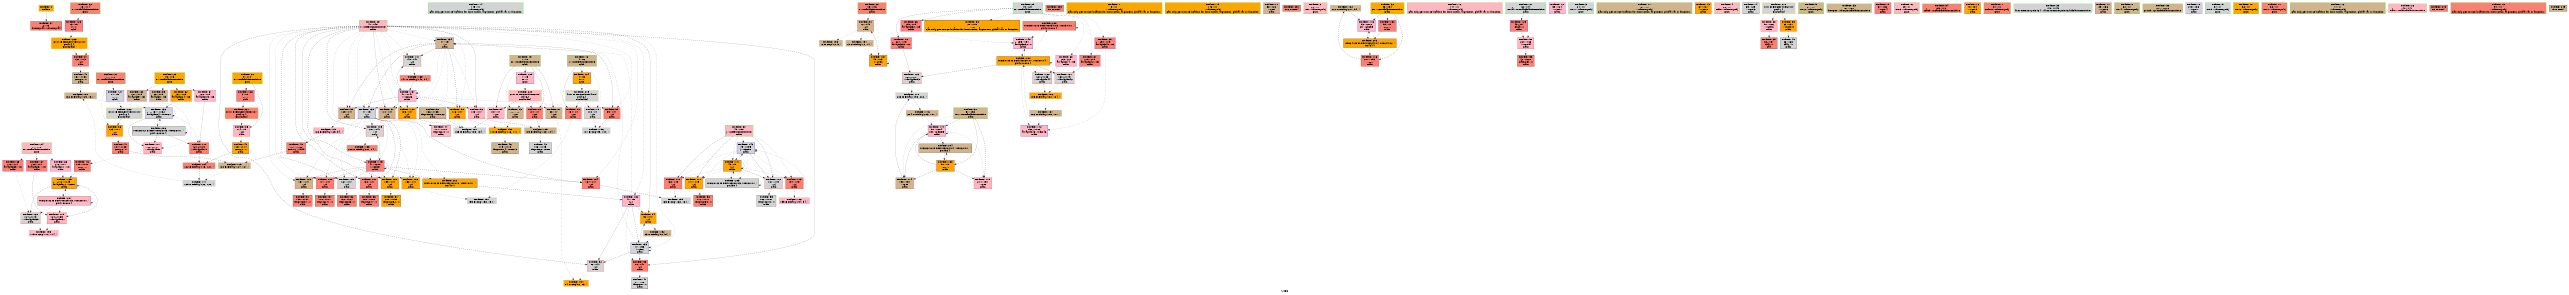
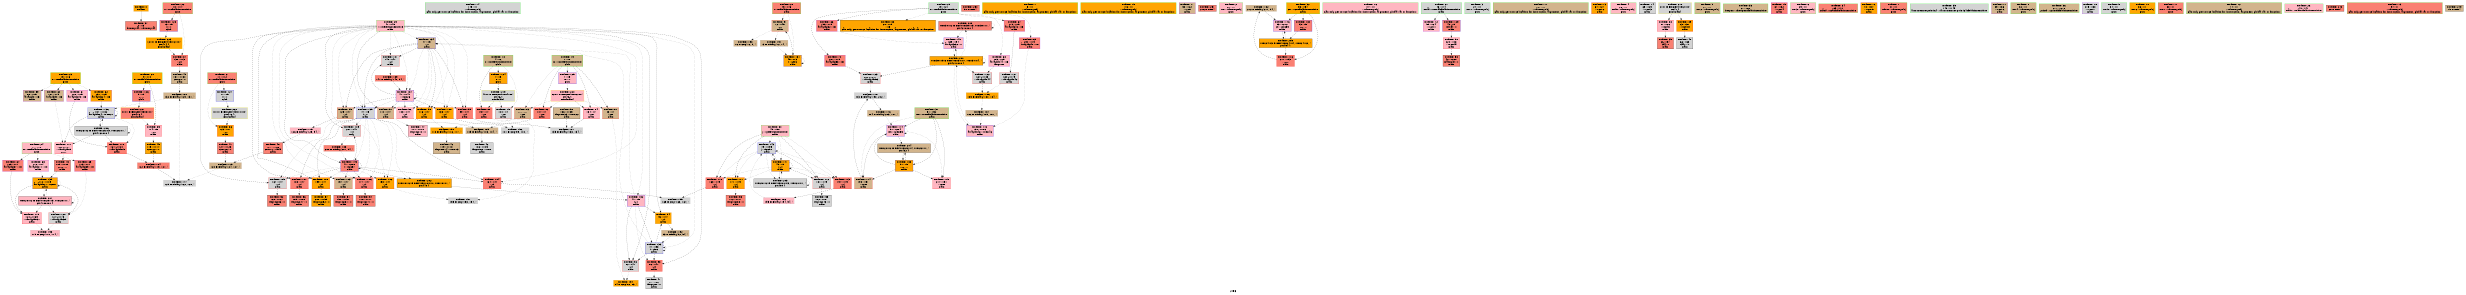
(1530, 25) -> (1437, 16)
(461, 37) -> none
(1769, 47) -> (1665, 47)
(1066, 64) -> (999, 64)
(1044, 69) -> none
(153, 152) -> (64, 152)
